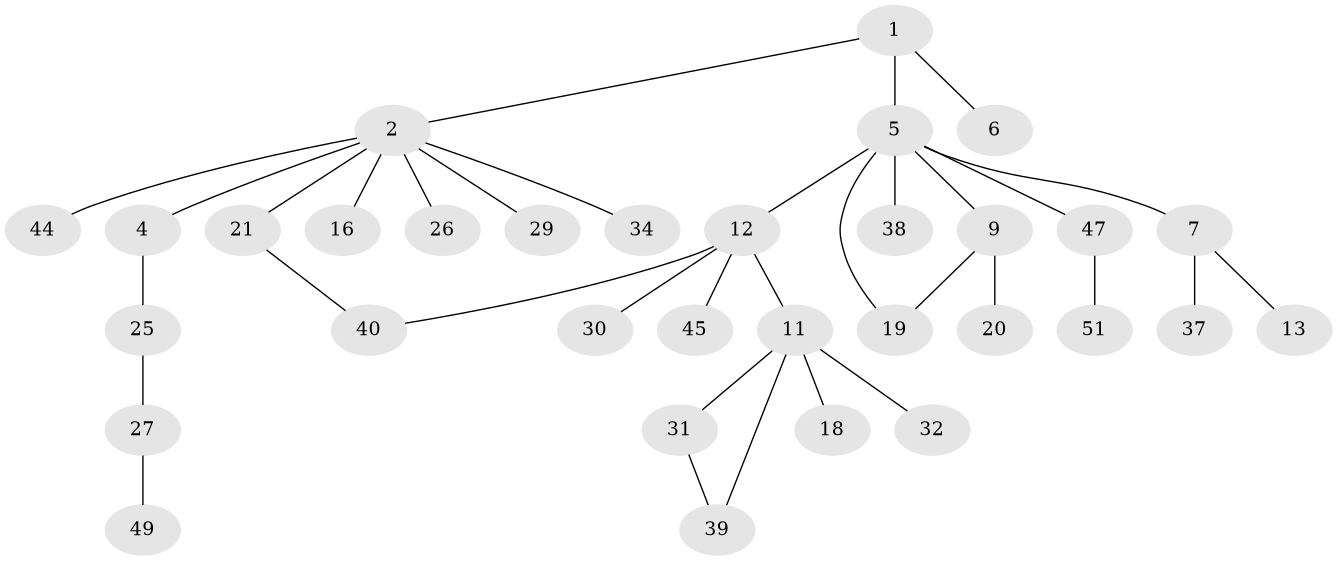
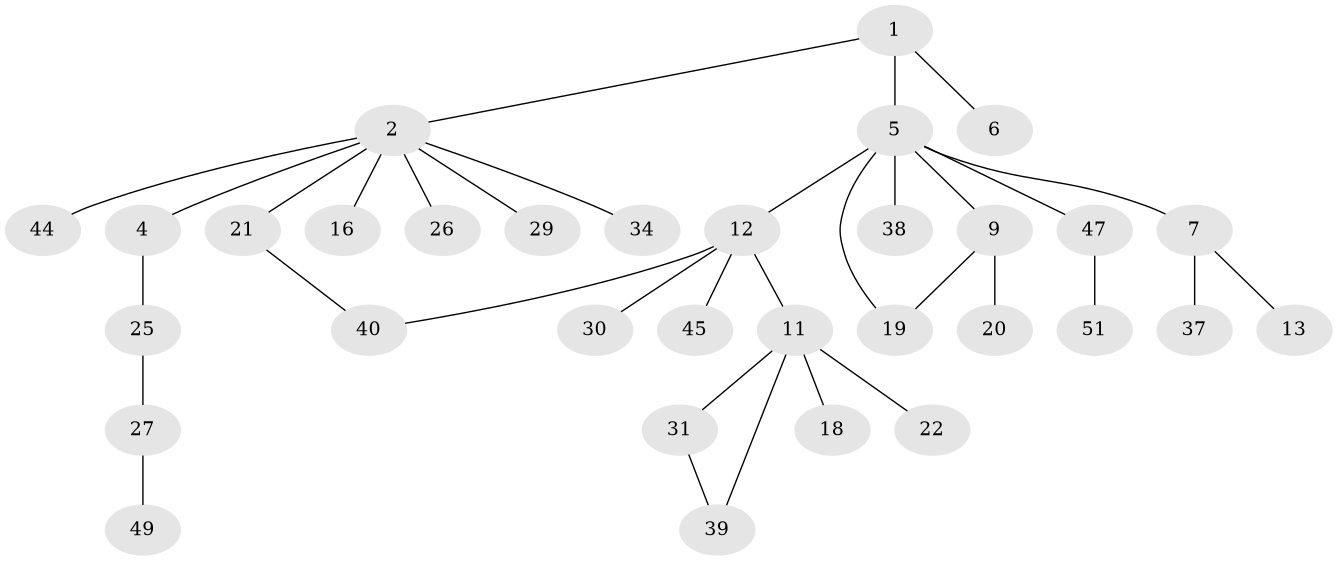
(932, 430) -> (932, 430)
